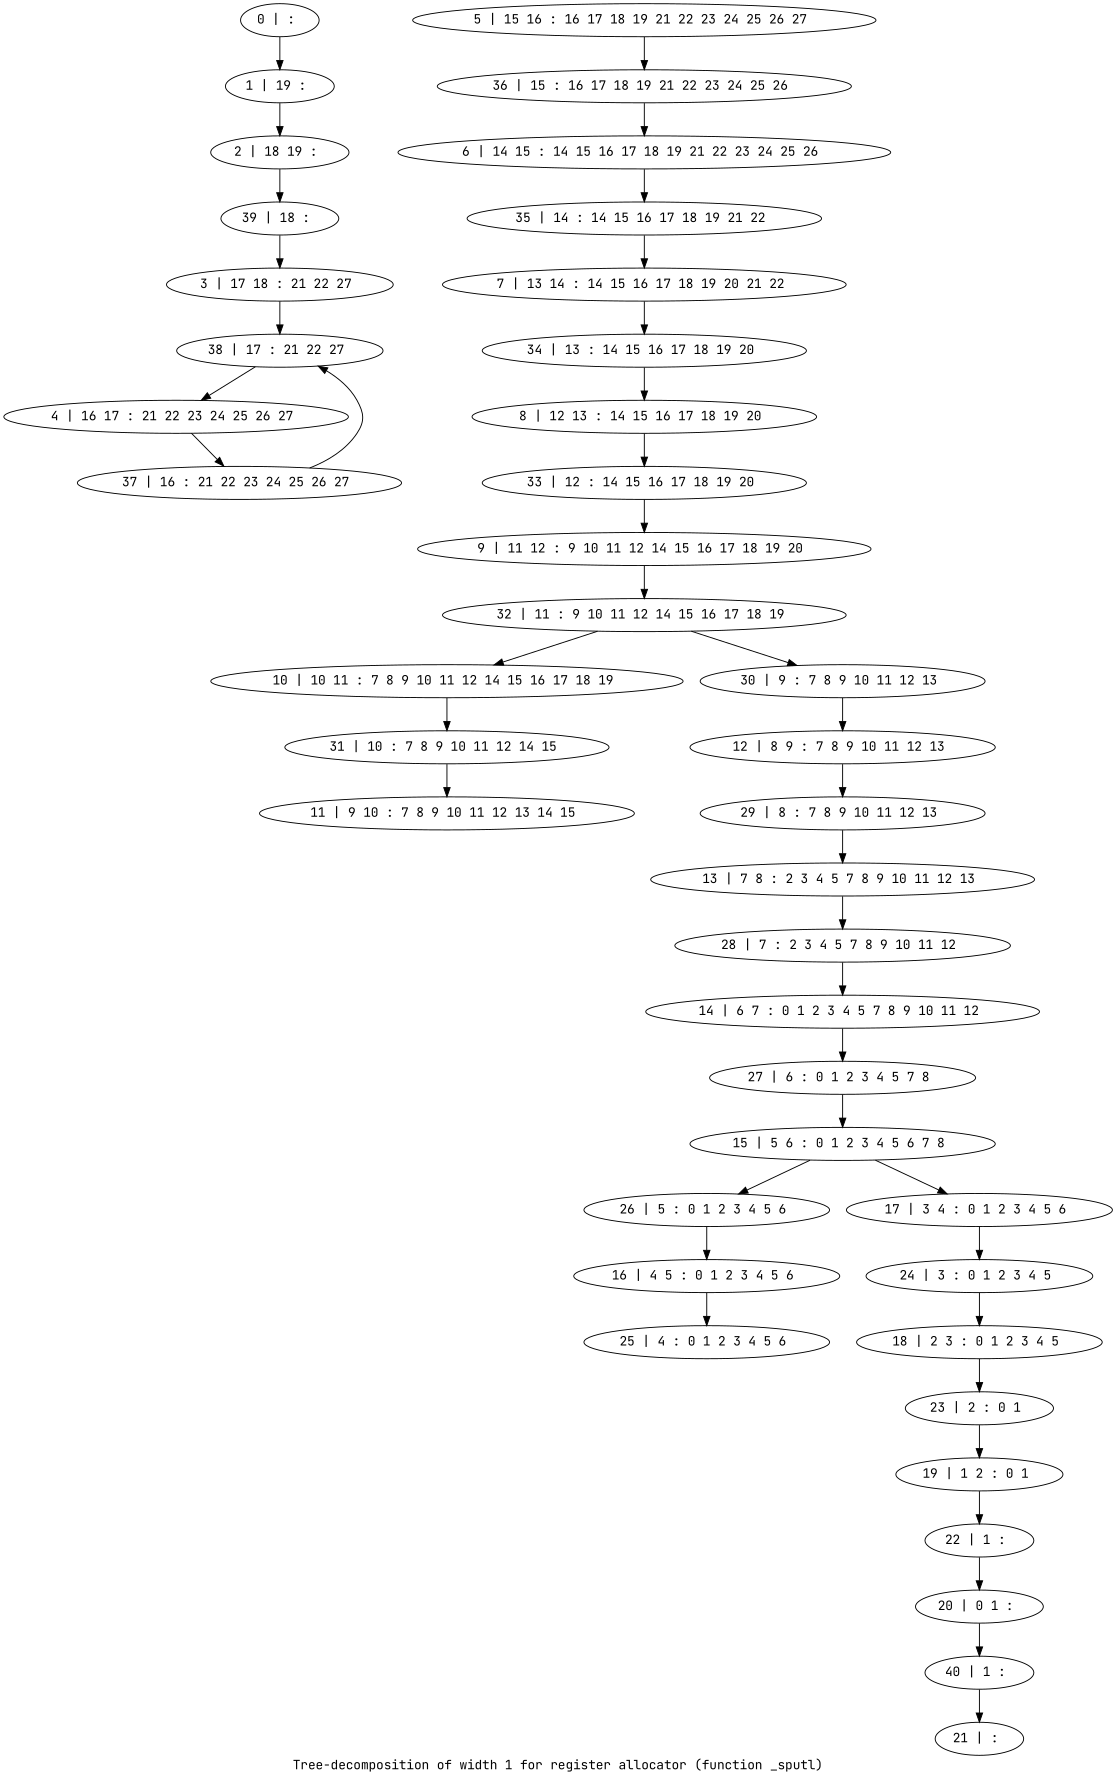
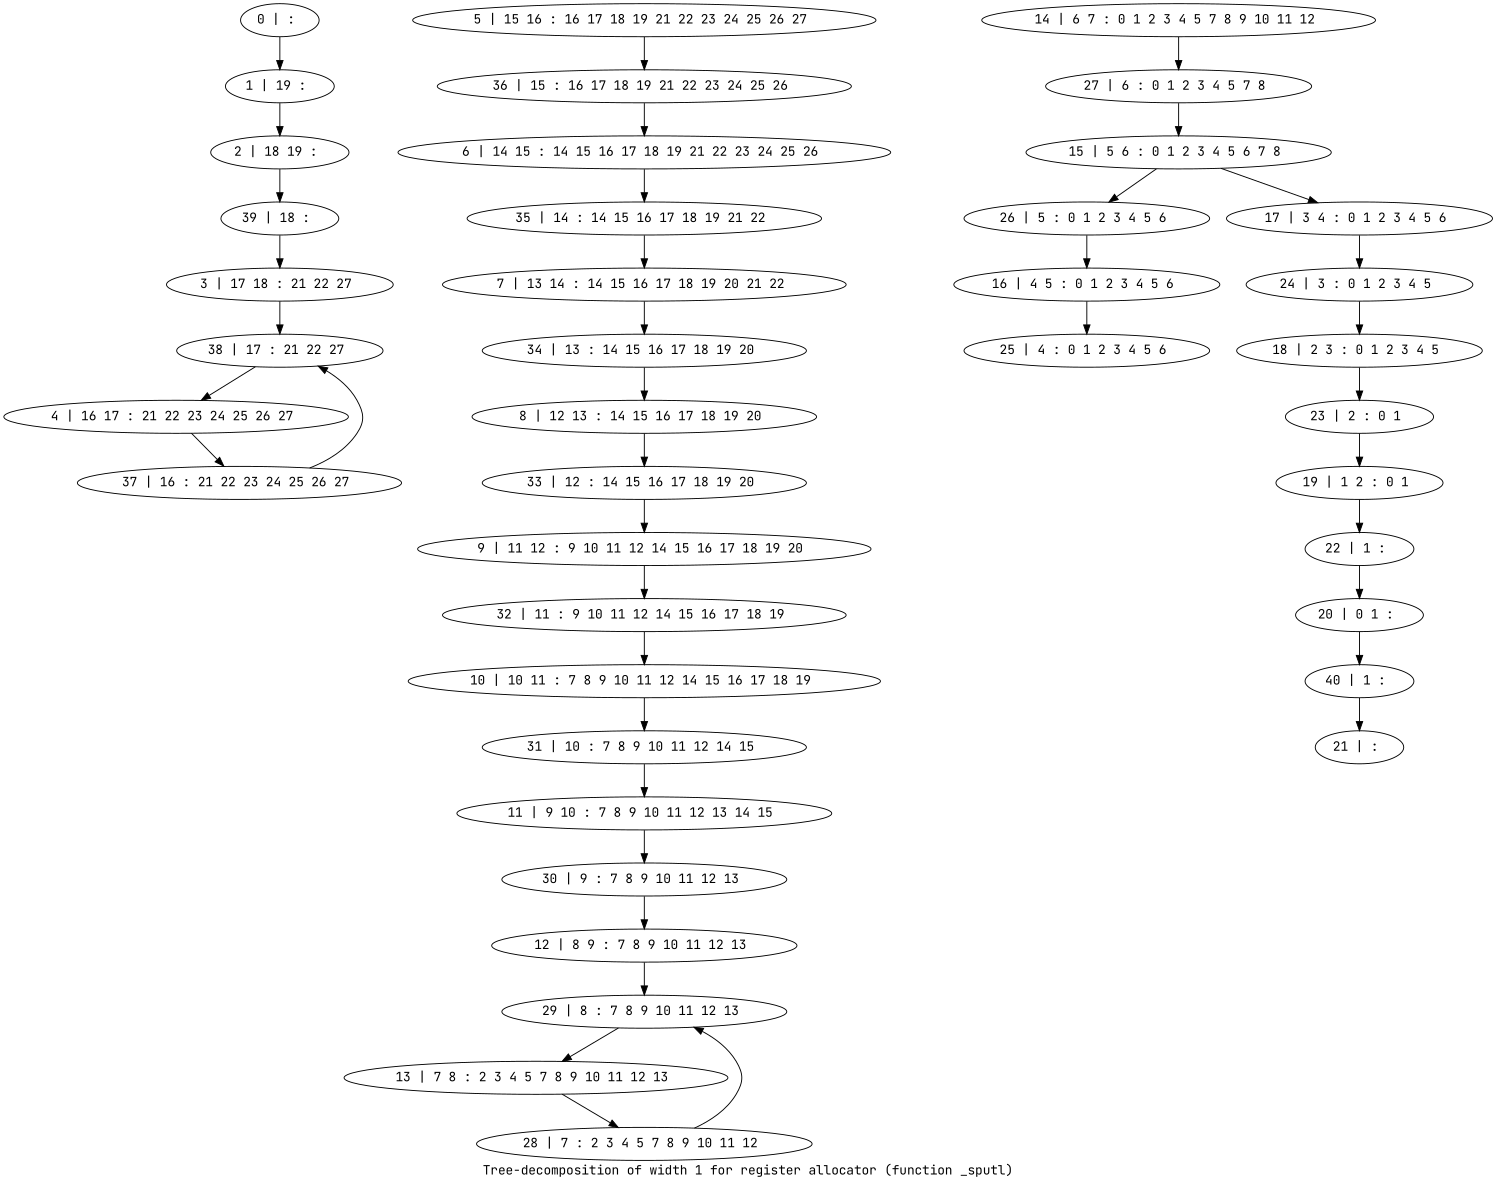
(740, 647) -> (644, 842)
(843, 974) -> (741, 1082)
